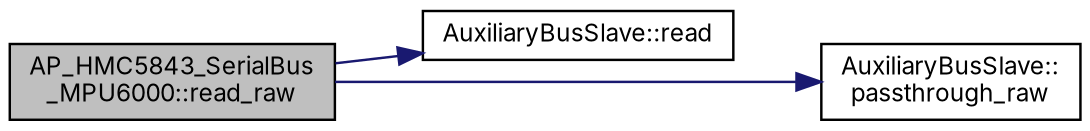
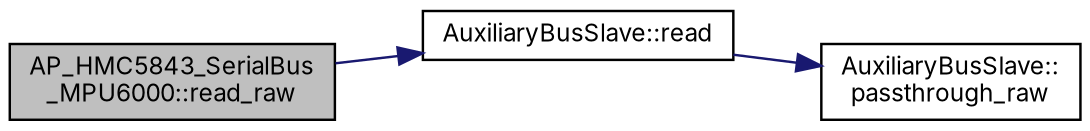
(566, 82) -> (765, 59)
